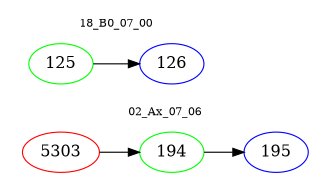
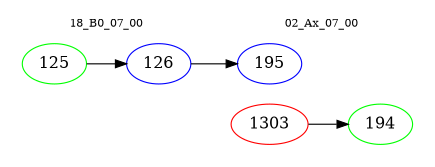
(165, 113) -> (322, 24)
(61, 152) -> (270, 124)
(218, 152) -> (208, 64)
